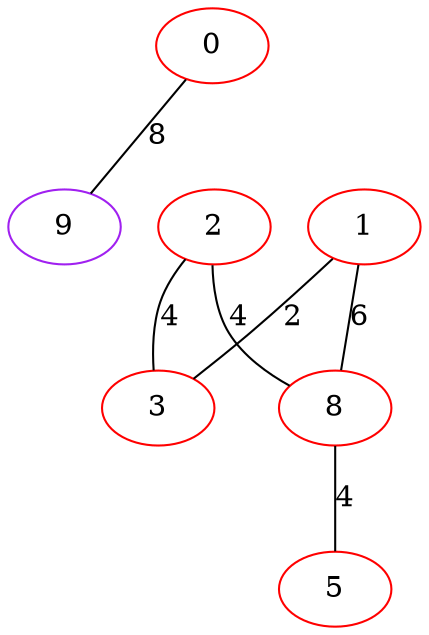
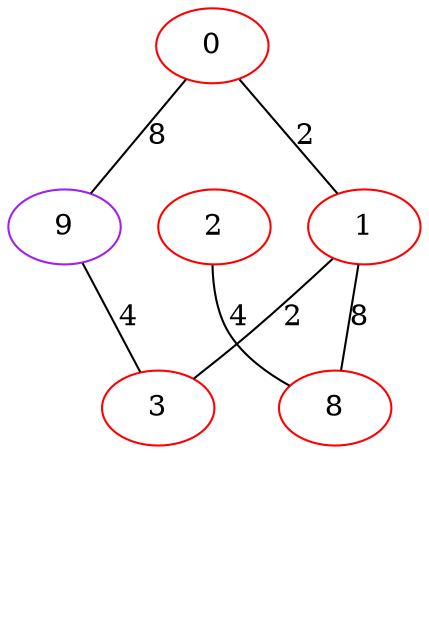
none -> (288, 137)
(158, 311) -> (111, 318)
(360, 317) -> (360, 317)
(335, 589) -> none
